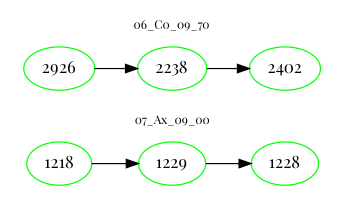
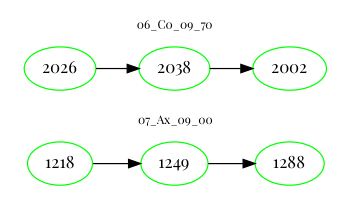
(59, 69) -> (60, 69)
(172, 69) -> (174, 69)
(285, 69) -> (290, 69)
(172, 164) -> (174, 164)
(285, 164) -> (290, 164)
